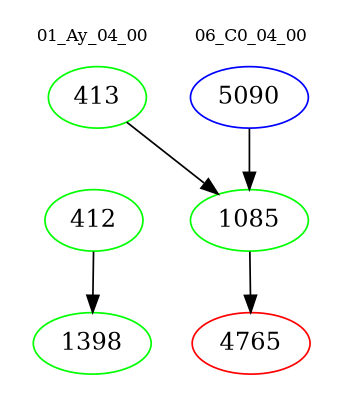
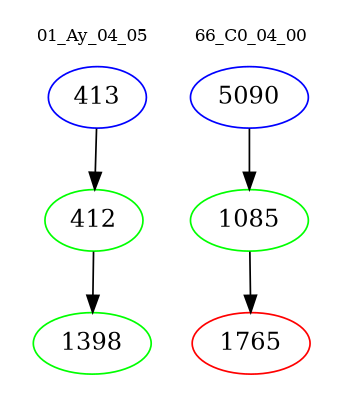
(92, 37) -> (92, 37)
(251, 37) -> (251, 37)
(97, 97) -> (97, 97)
(152, 142) -> (96, 150)
(251, 343) -> (251, 343)
